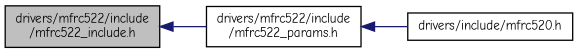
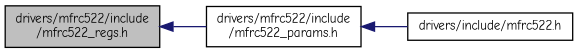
(82, 27) -> (82, 27)
(490, 27) -> (490, 27)
